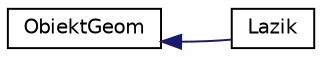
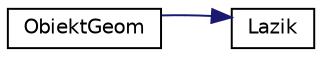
(206, 41) -> (187, 15)
